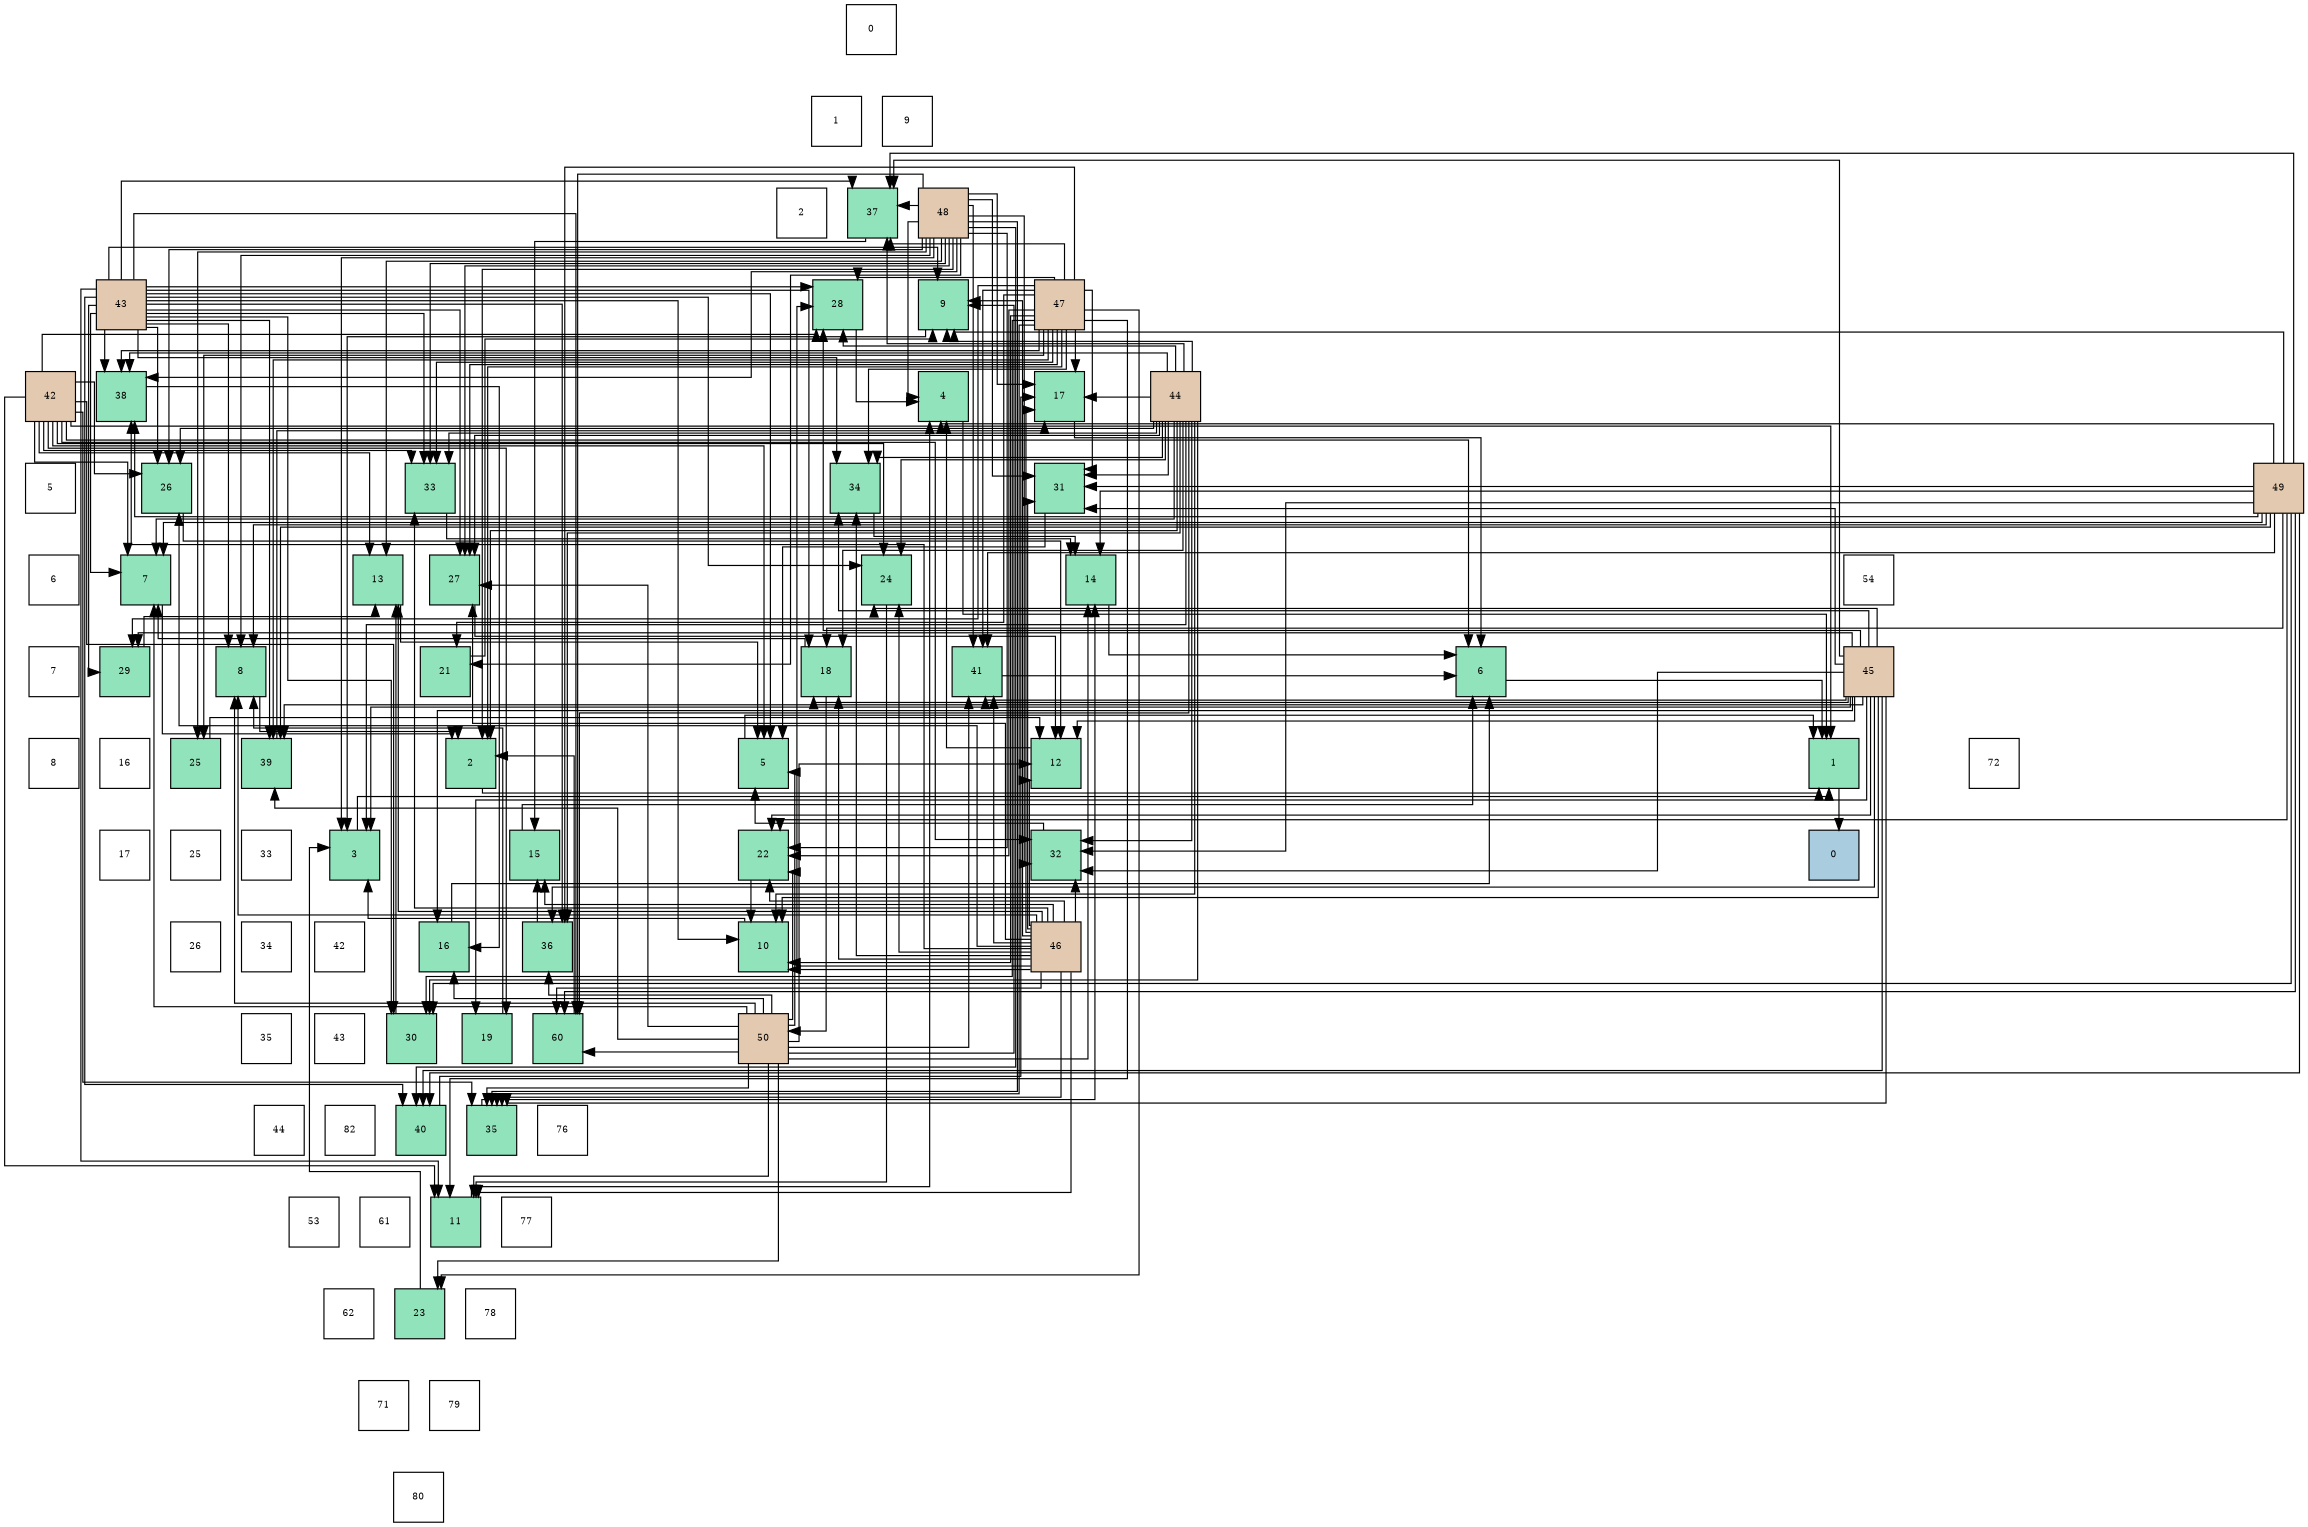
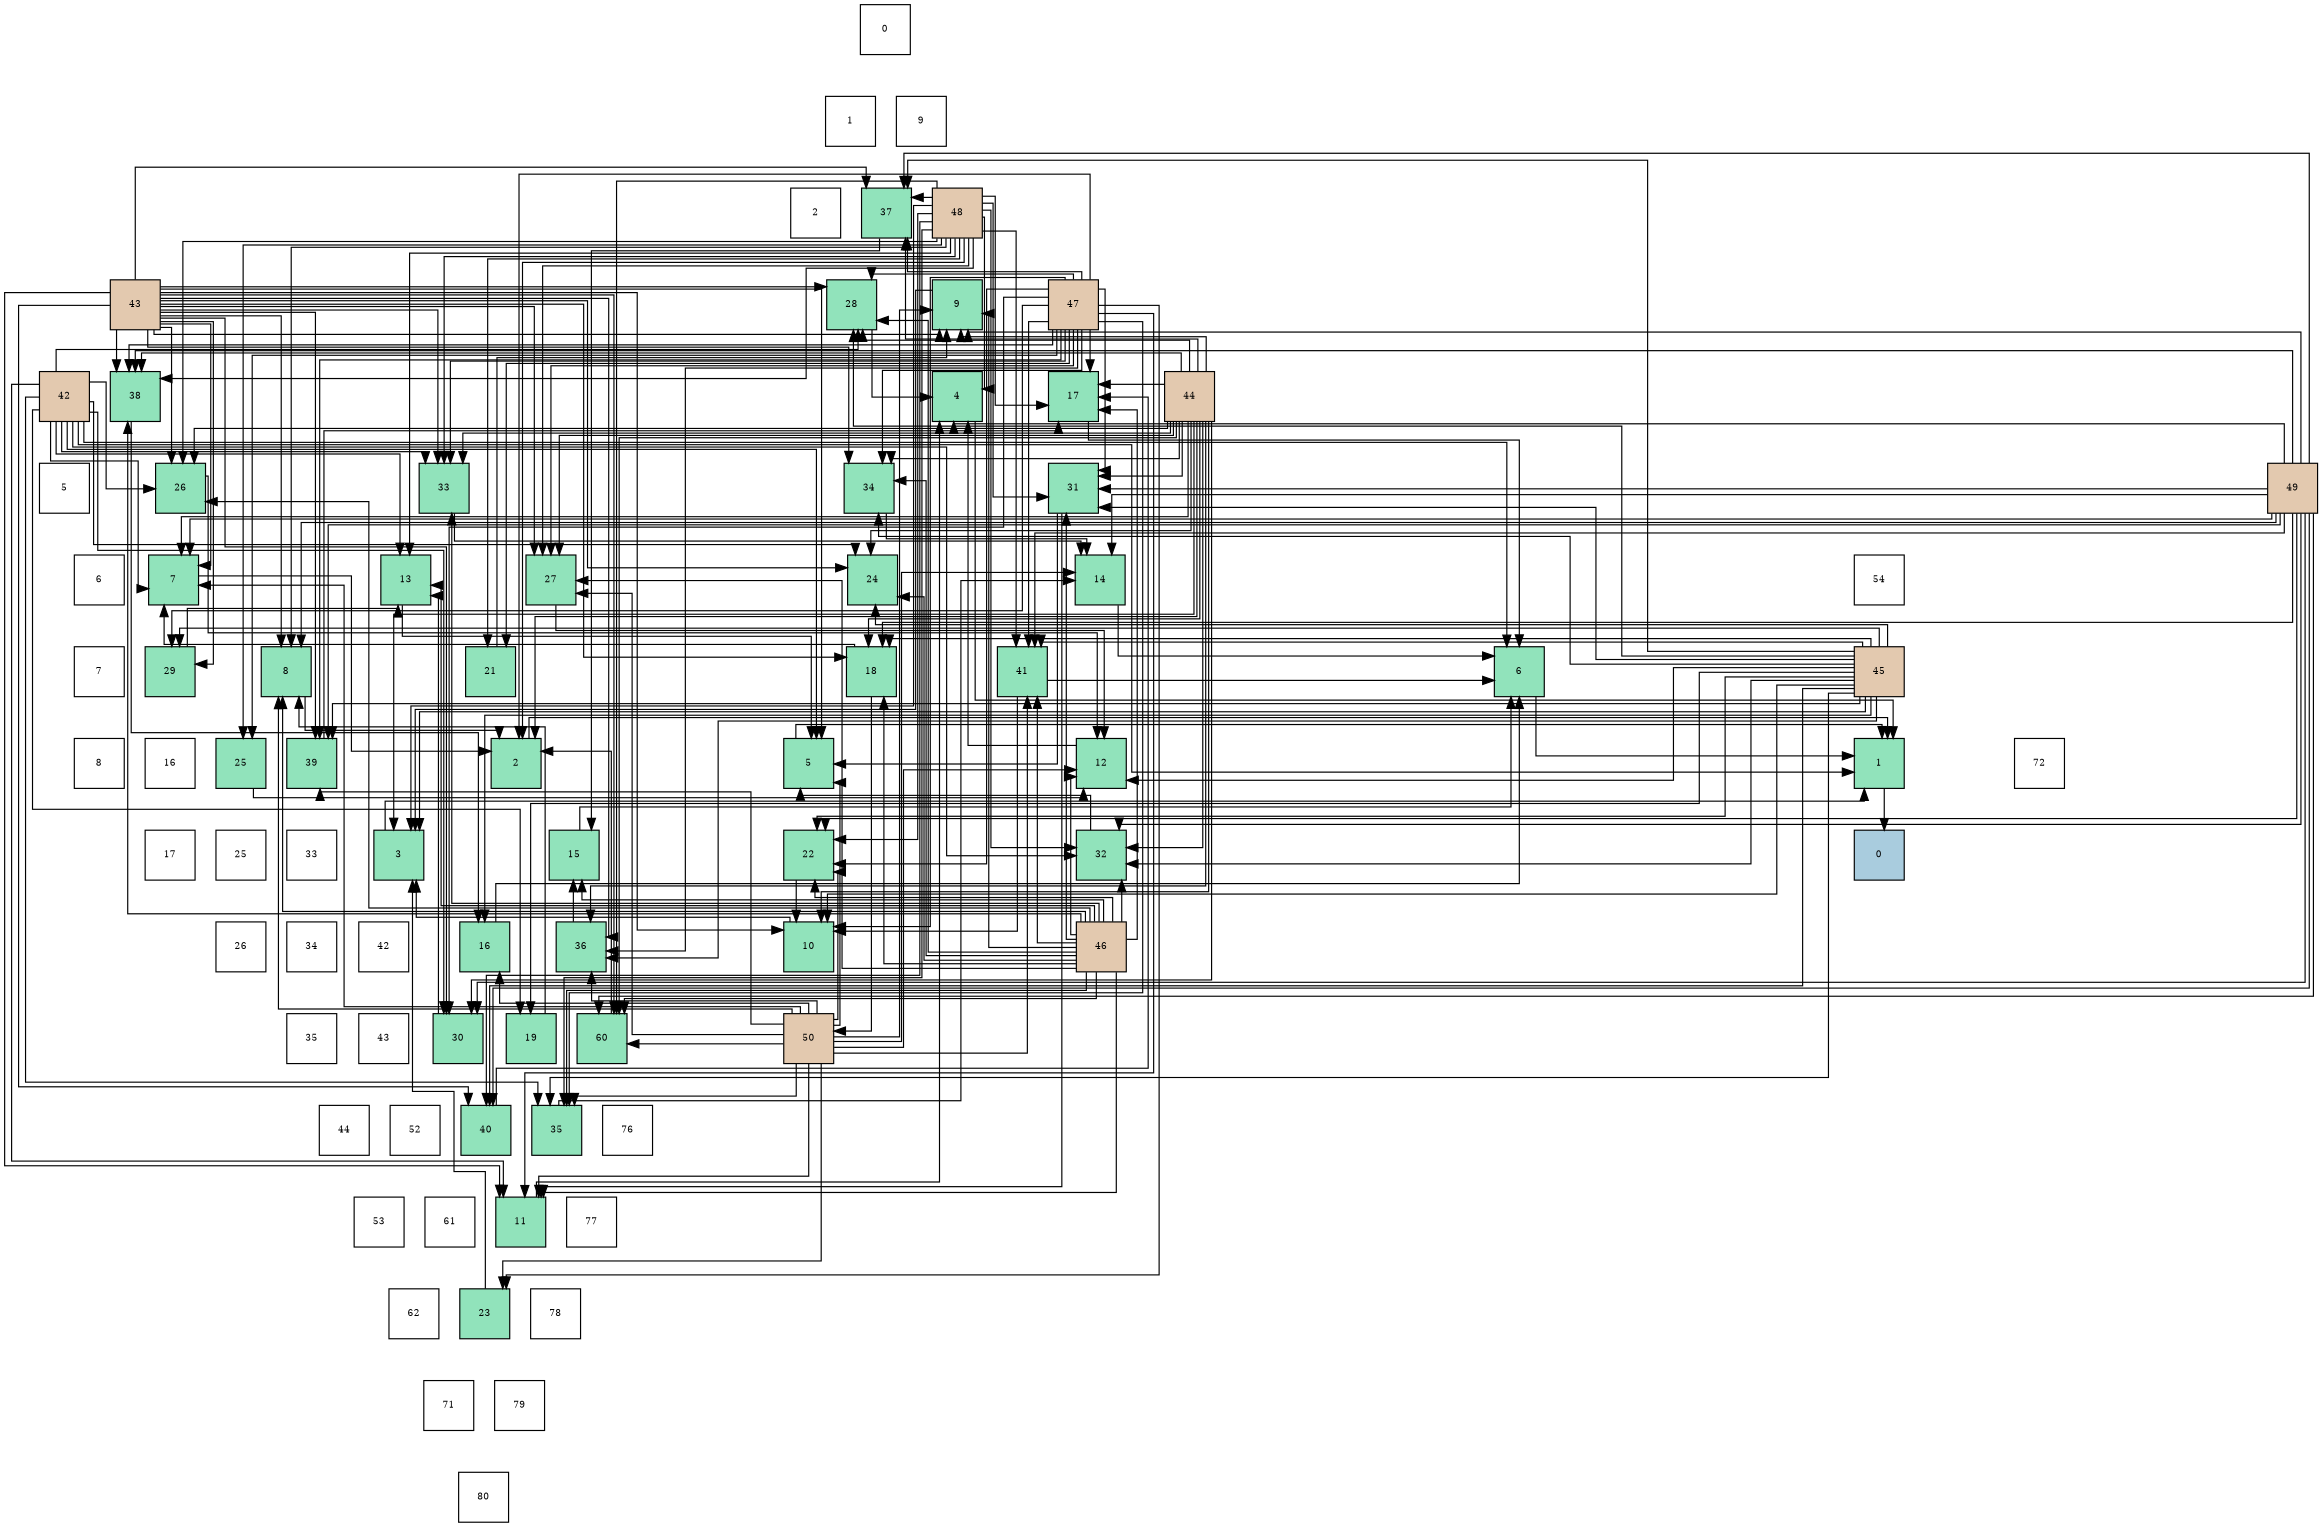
(915, 970) -> (1017, 870)
(887, 1125) -> (1062, 1111)
(350, 1130) -> (415, 1130)
